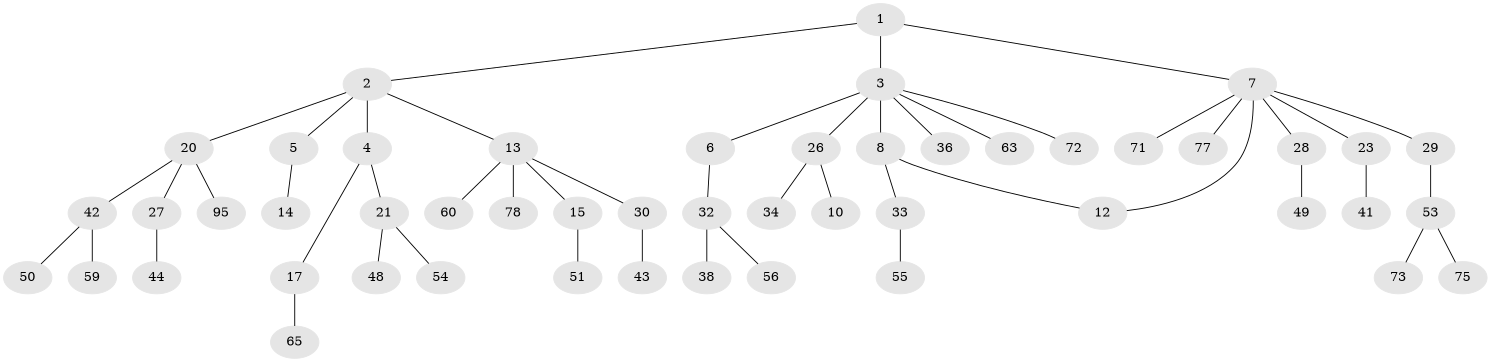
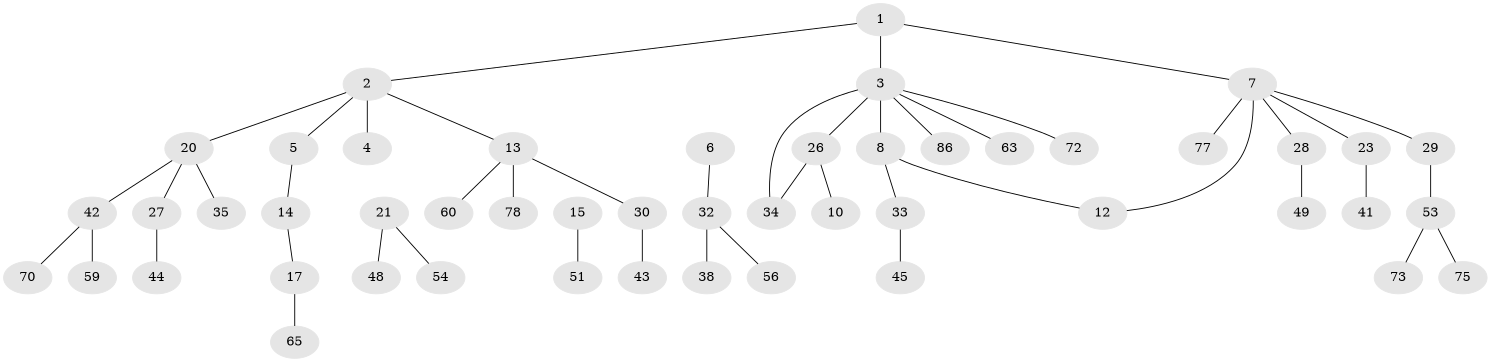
(795, 116) -> (790, 125)
(945, 149) -> (945, 149)
(1139, 149) -> none
(376, 181) -> none
(545, 181) -> none
(221, 213) -> (221, 213)
(331, 213) -> (290, 245)
(28, 278) -> (28, 278)
(900, 278) -> (900, 278)
